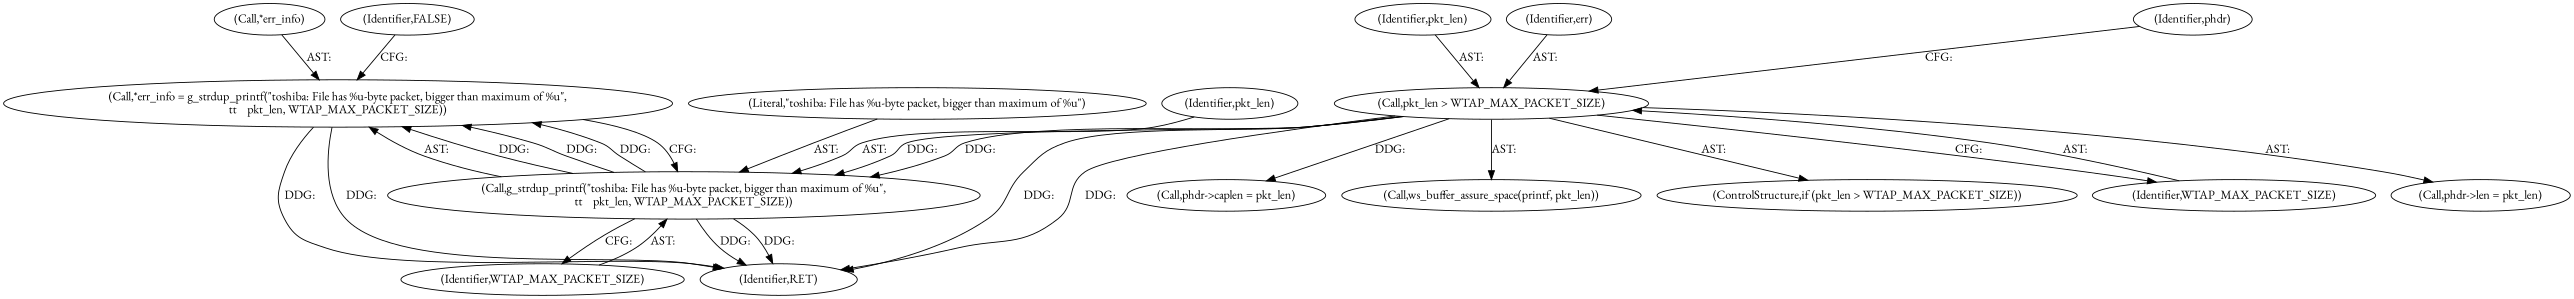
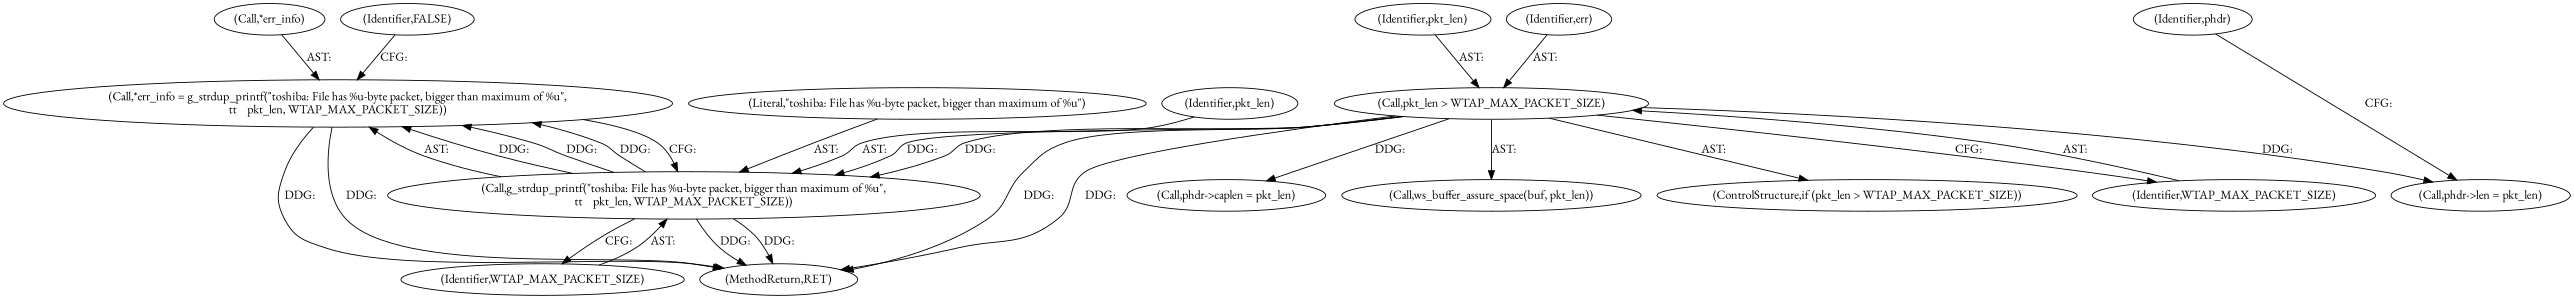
(1869, 58) -> (2332, 105)
(2279, 149) -> (2279, 149)
(1491, 195) -> (1491, 195)
(779, 280) -> (779, 280)
